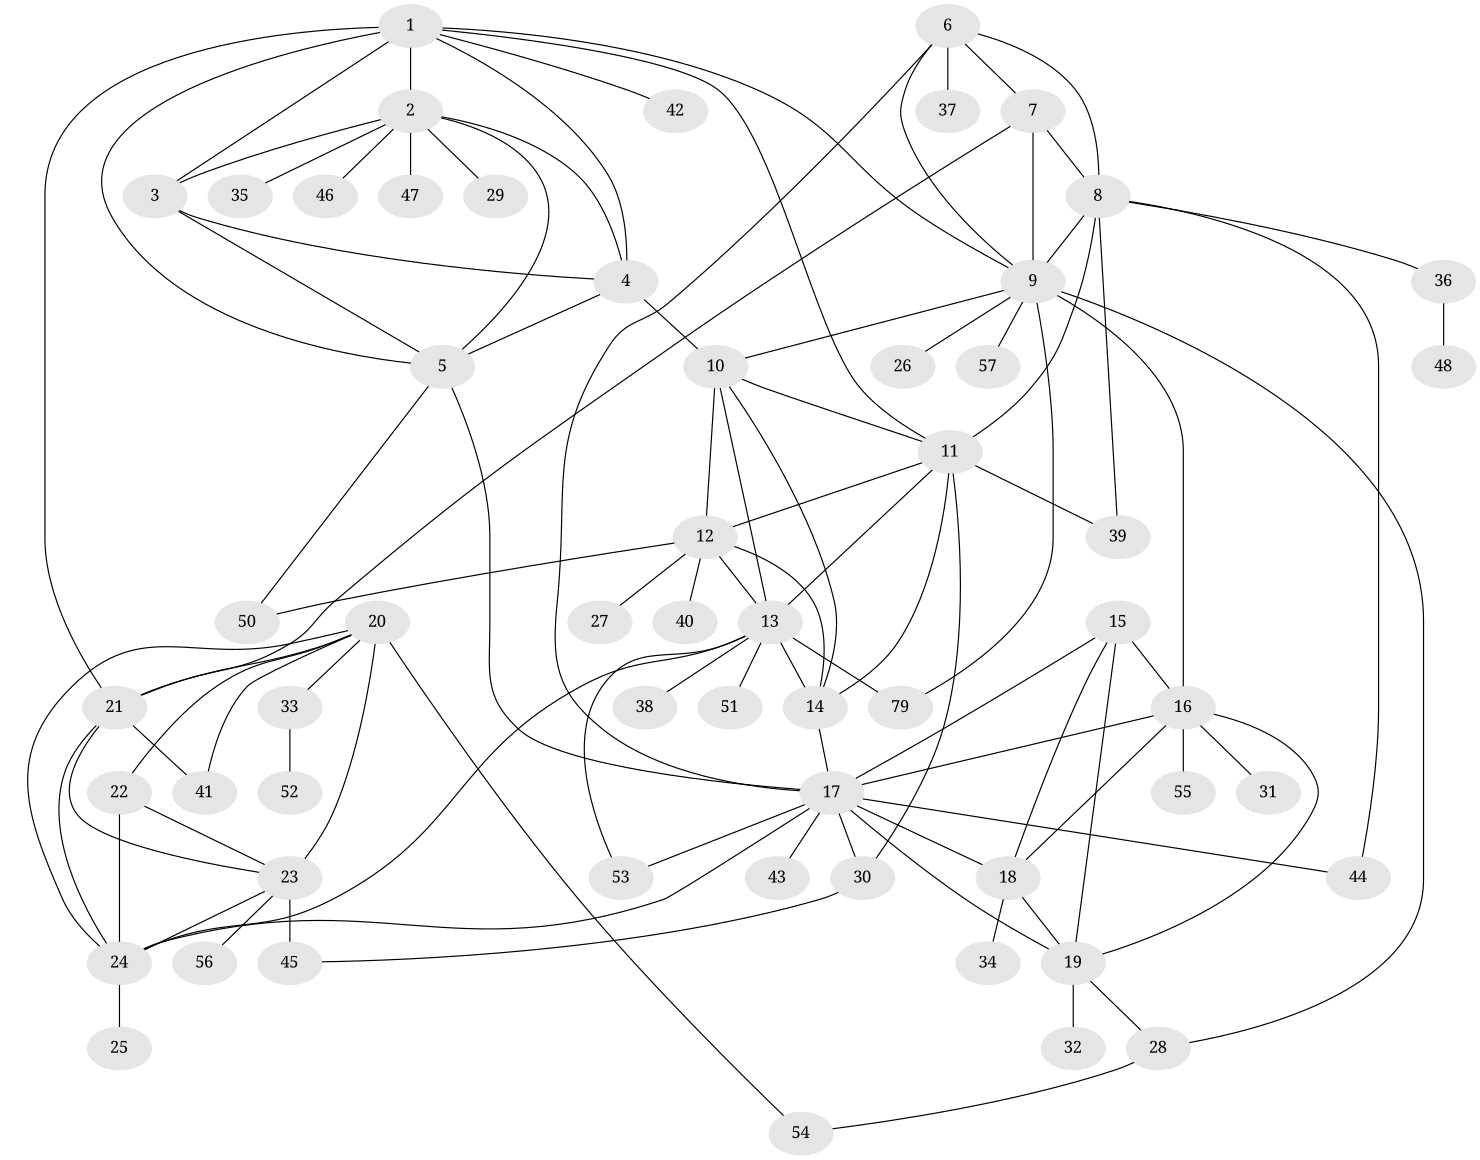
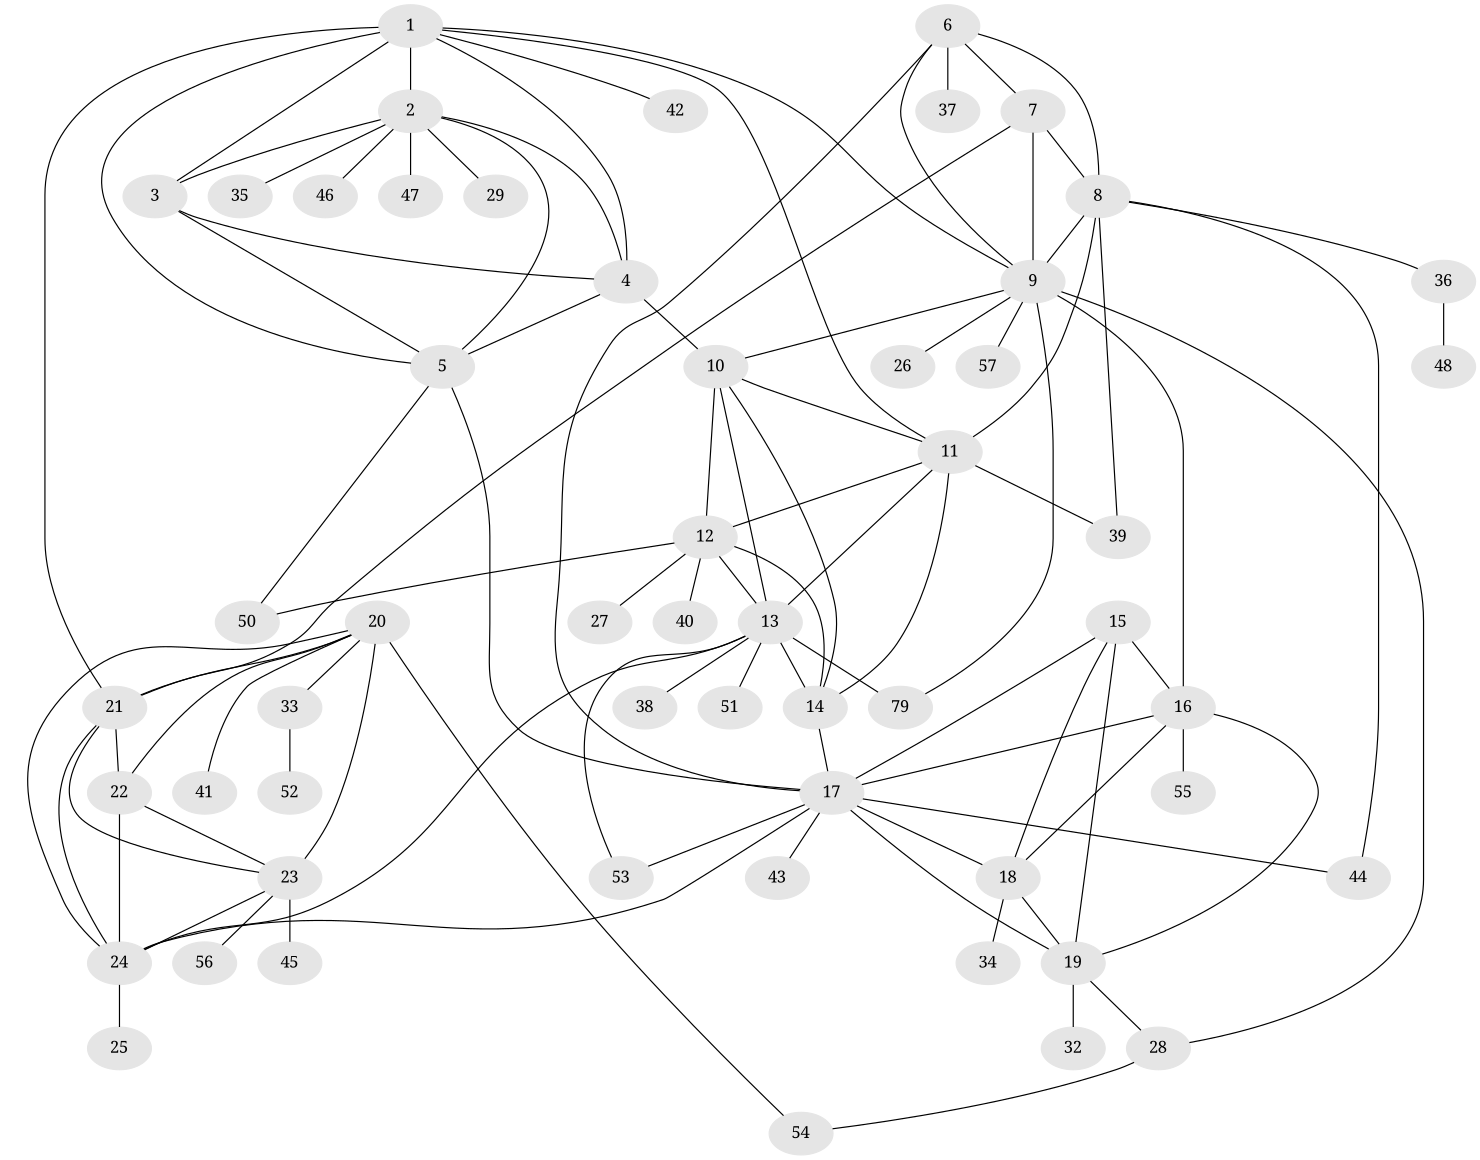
(160, 750) -> (117, 750)
(1269, 793) -> none
(863, 878) -> none
